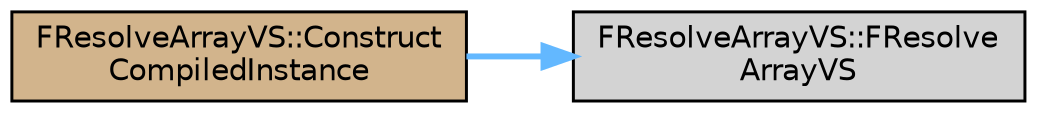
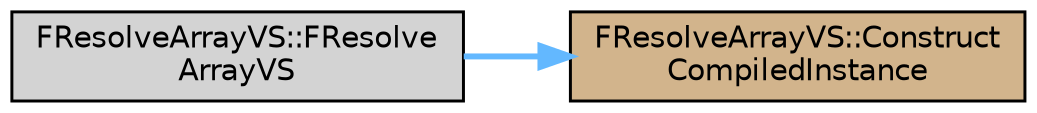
(505, 56) -> (502, 56)
